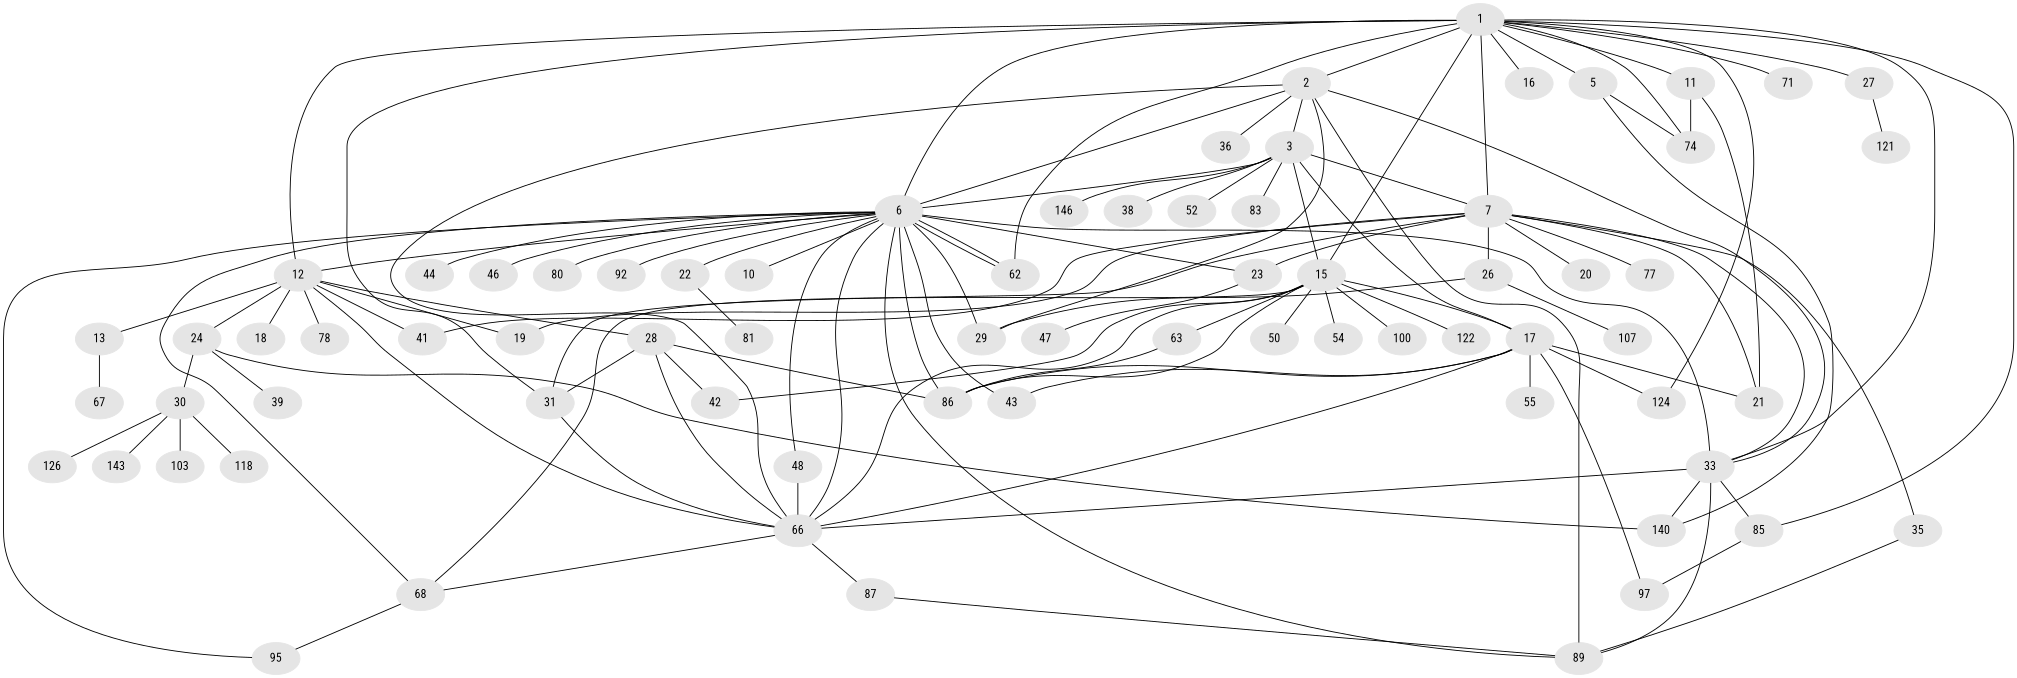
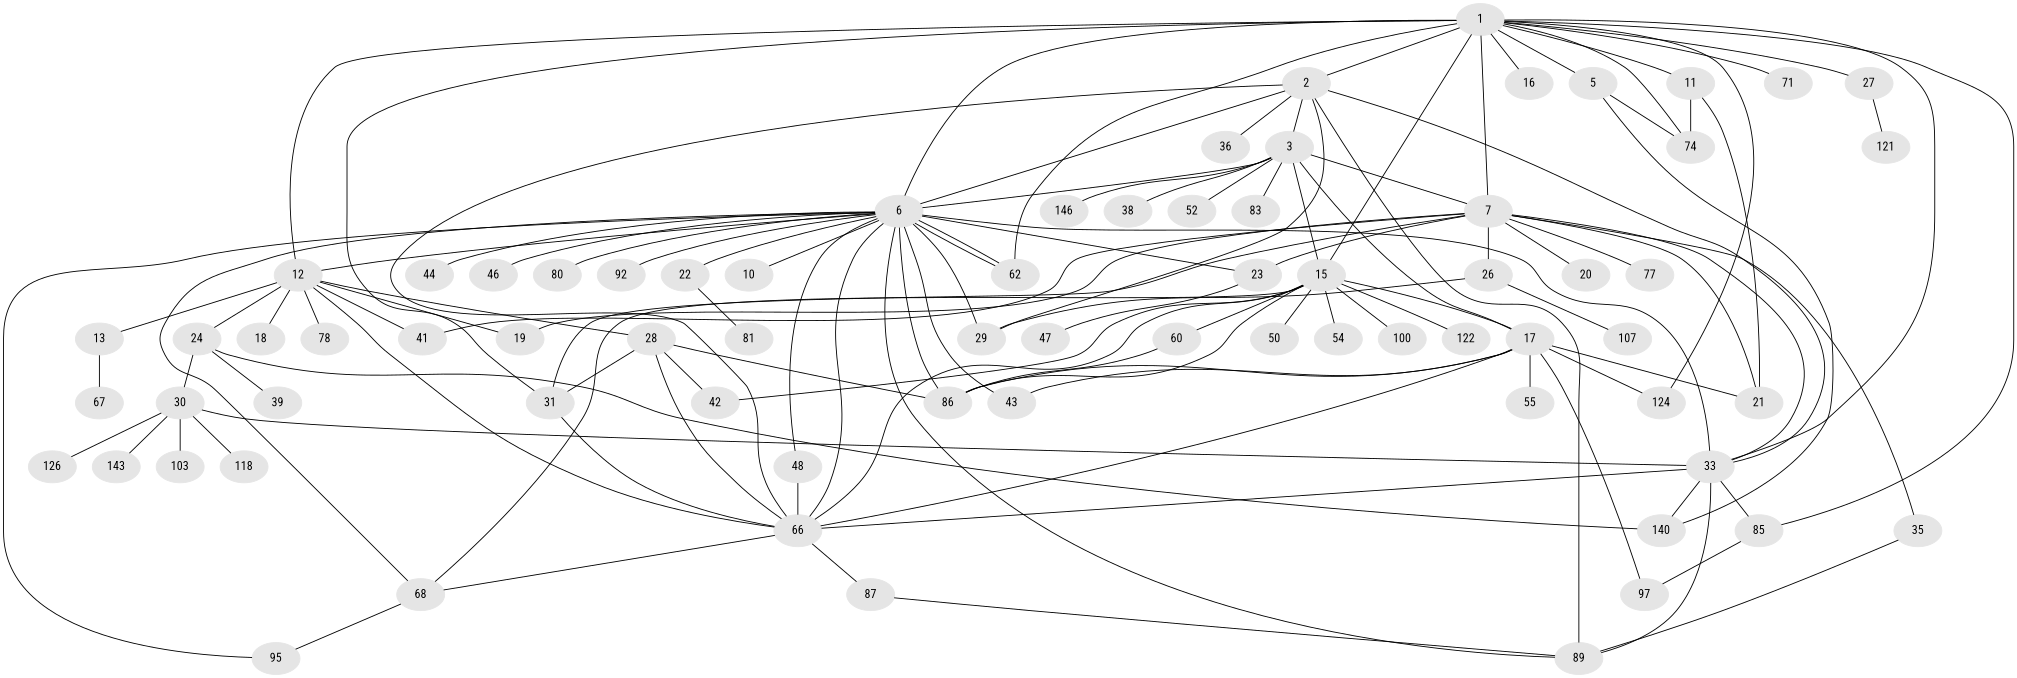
(1177, 339) -> (1177, 339)
none -> (906, 447)
